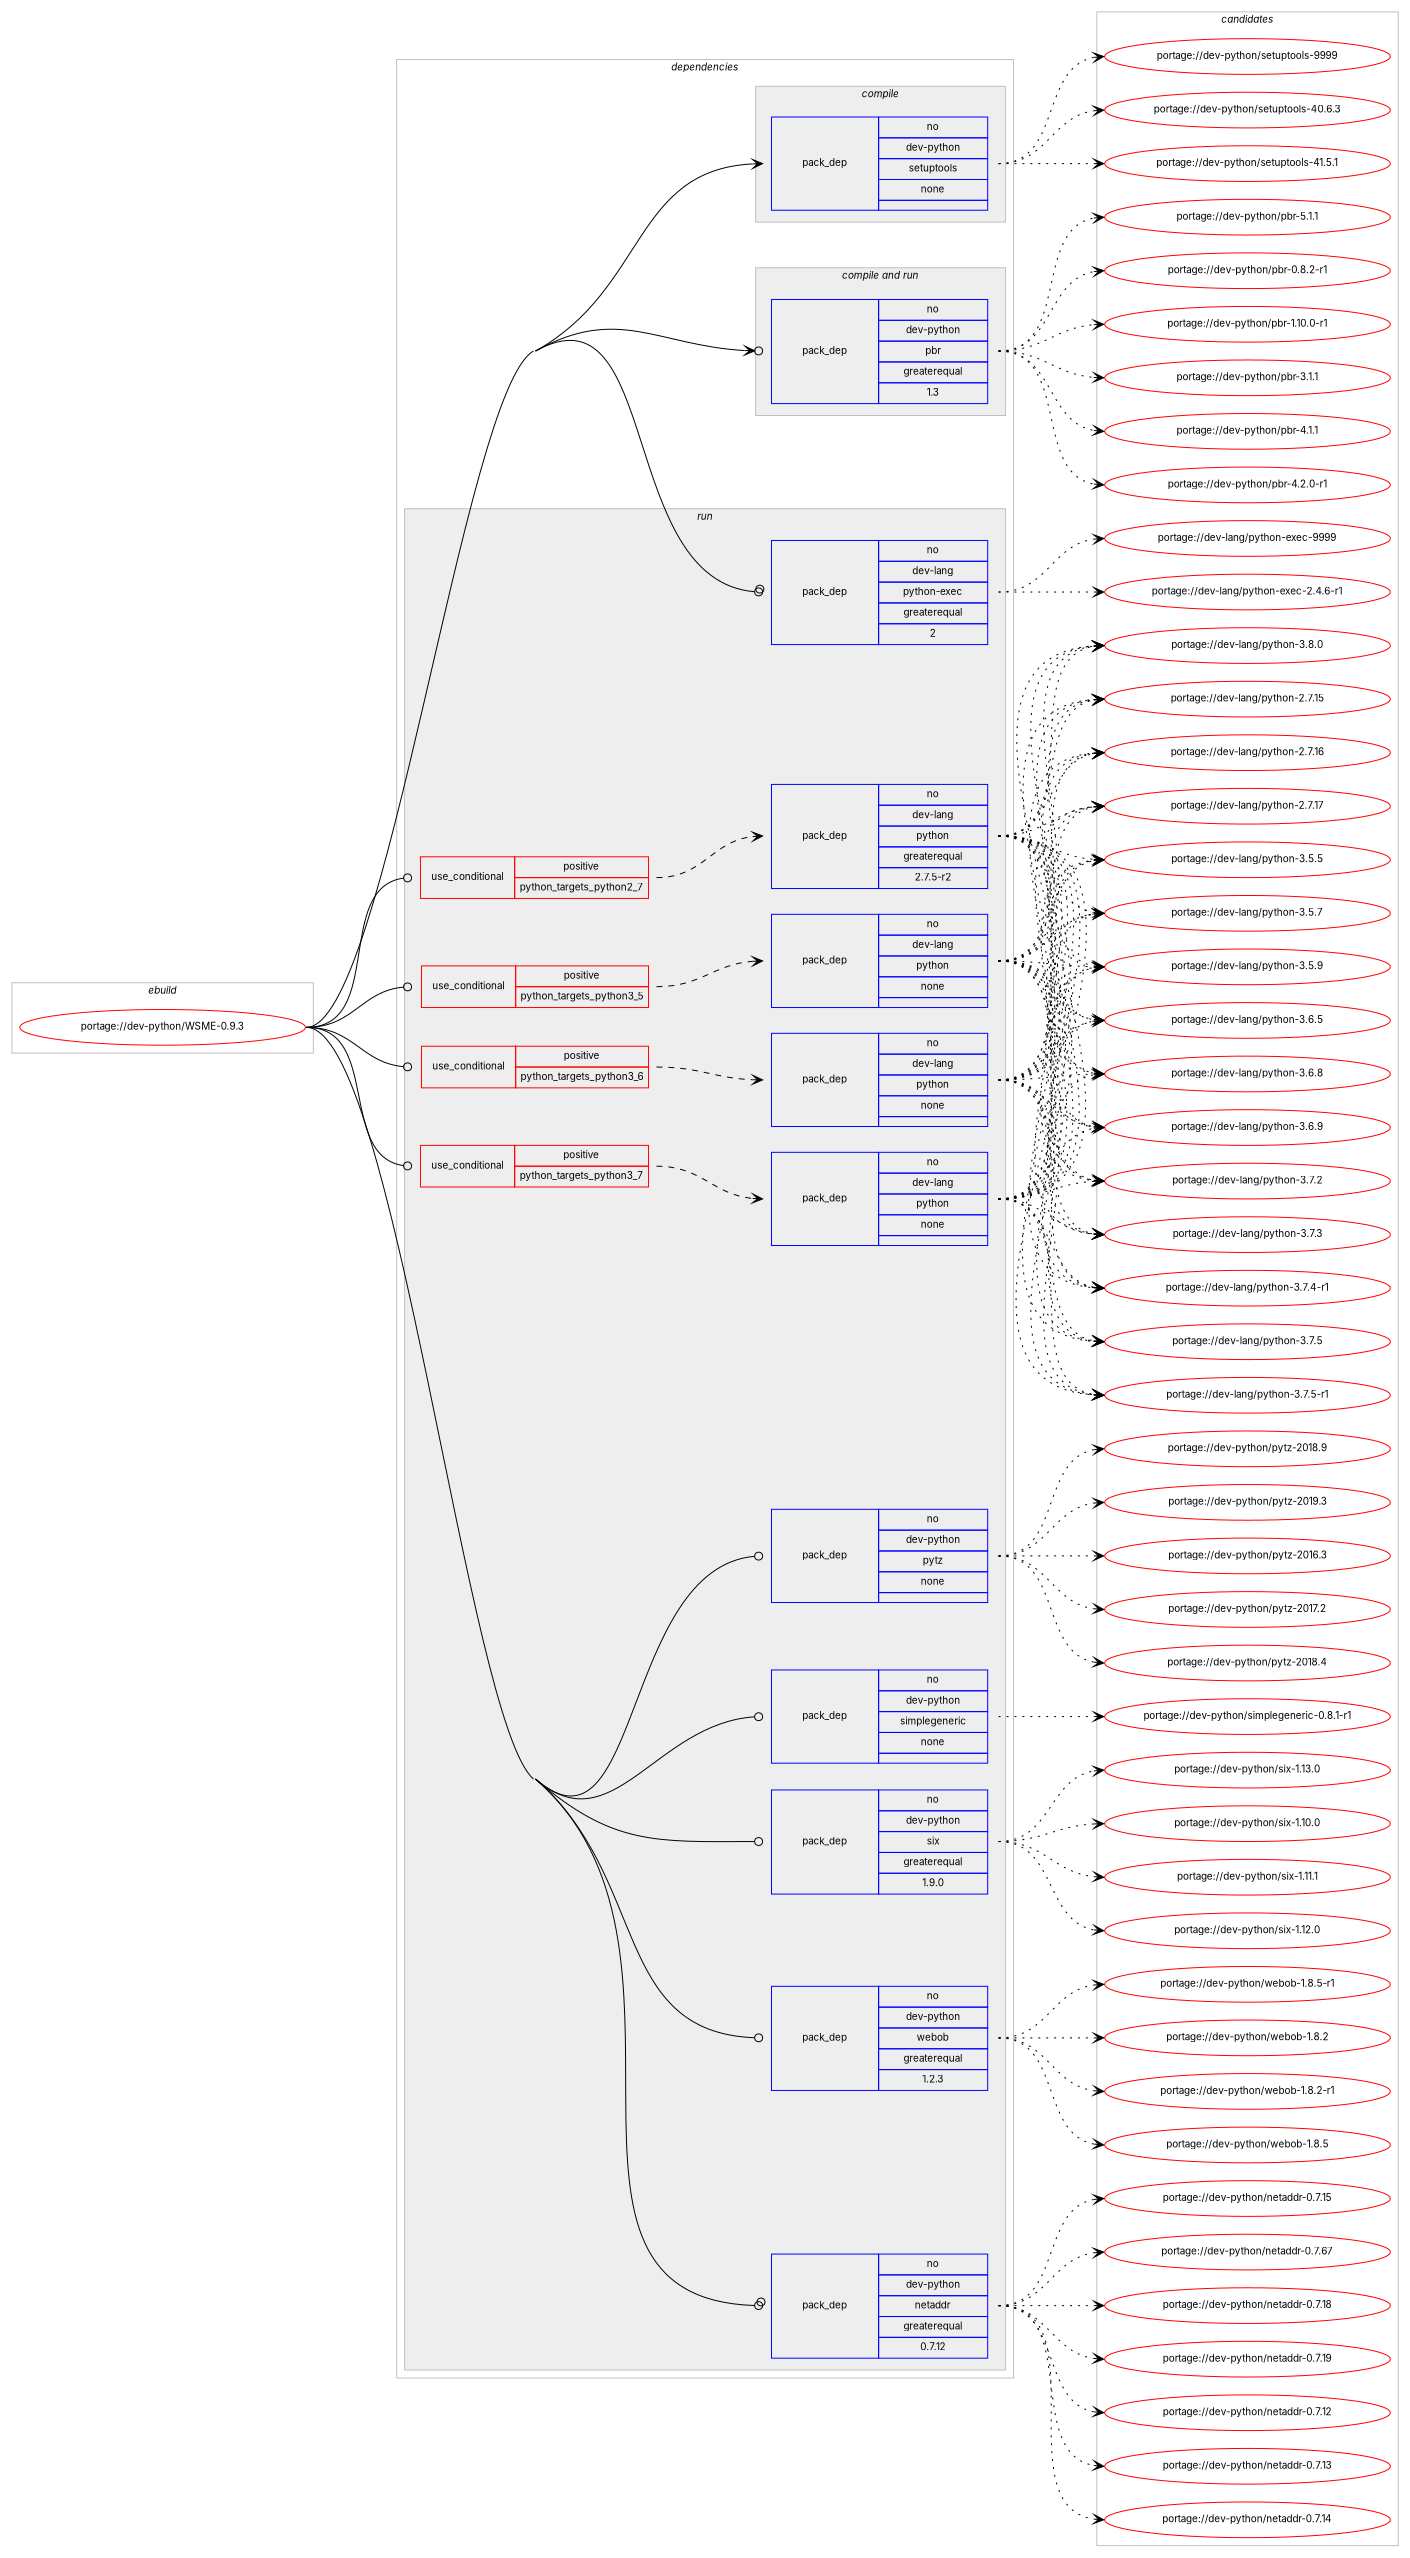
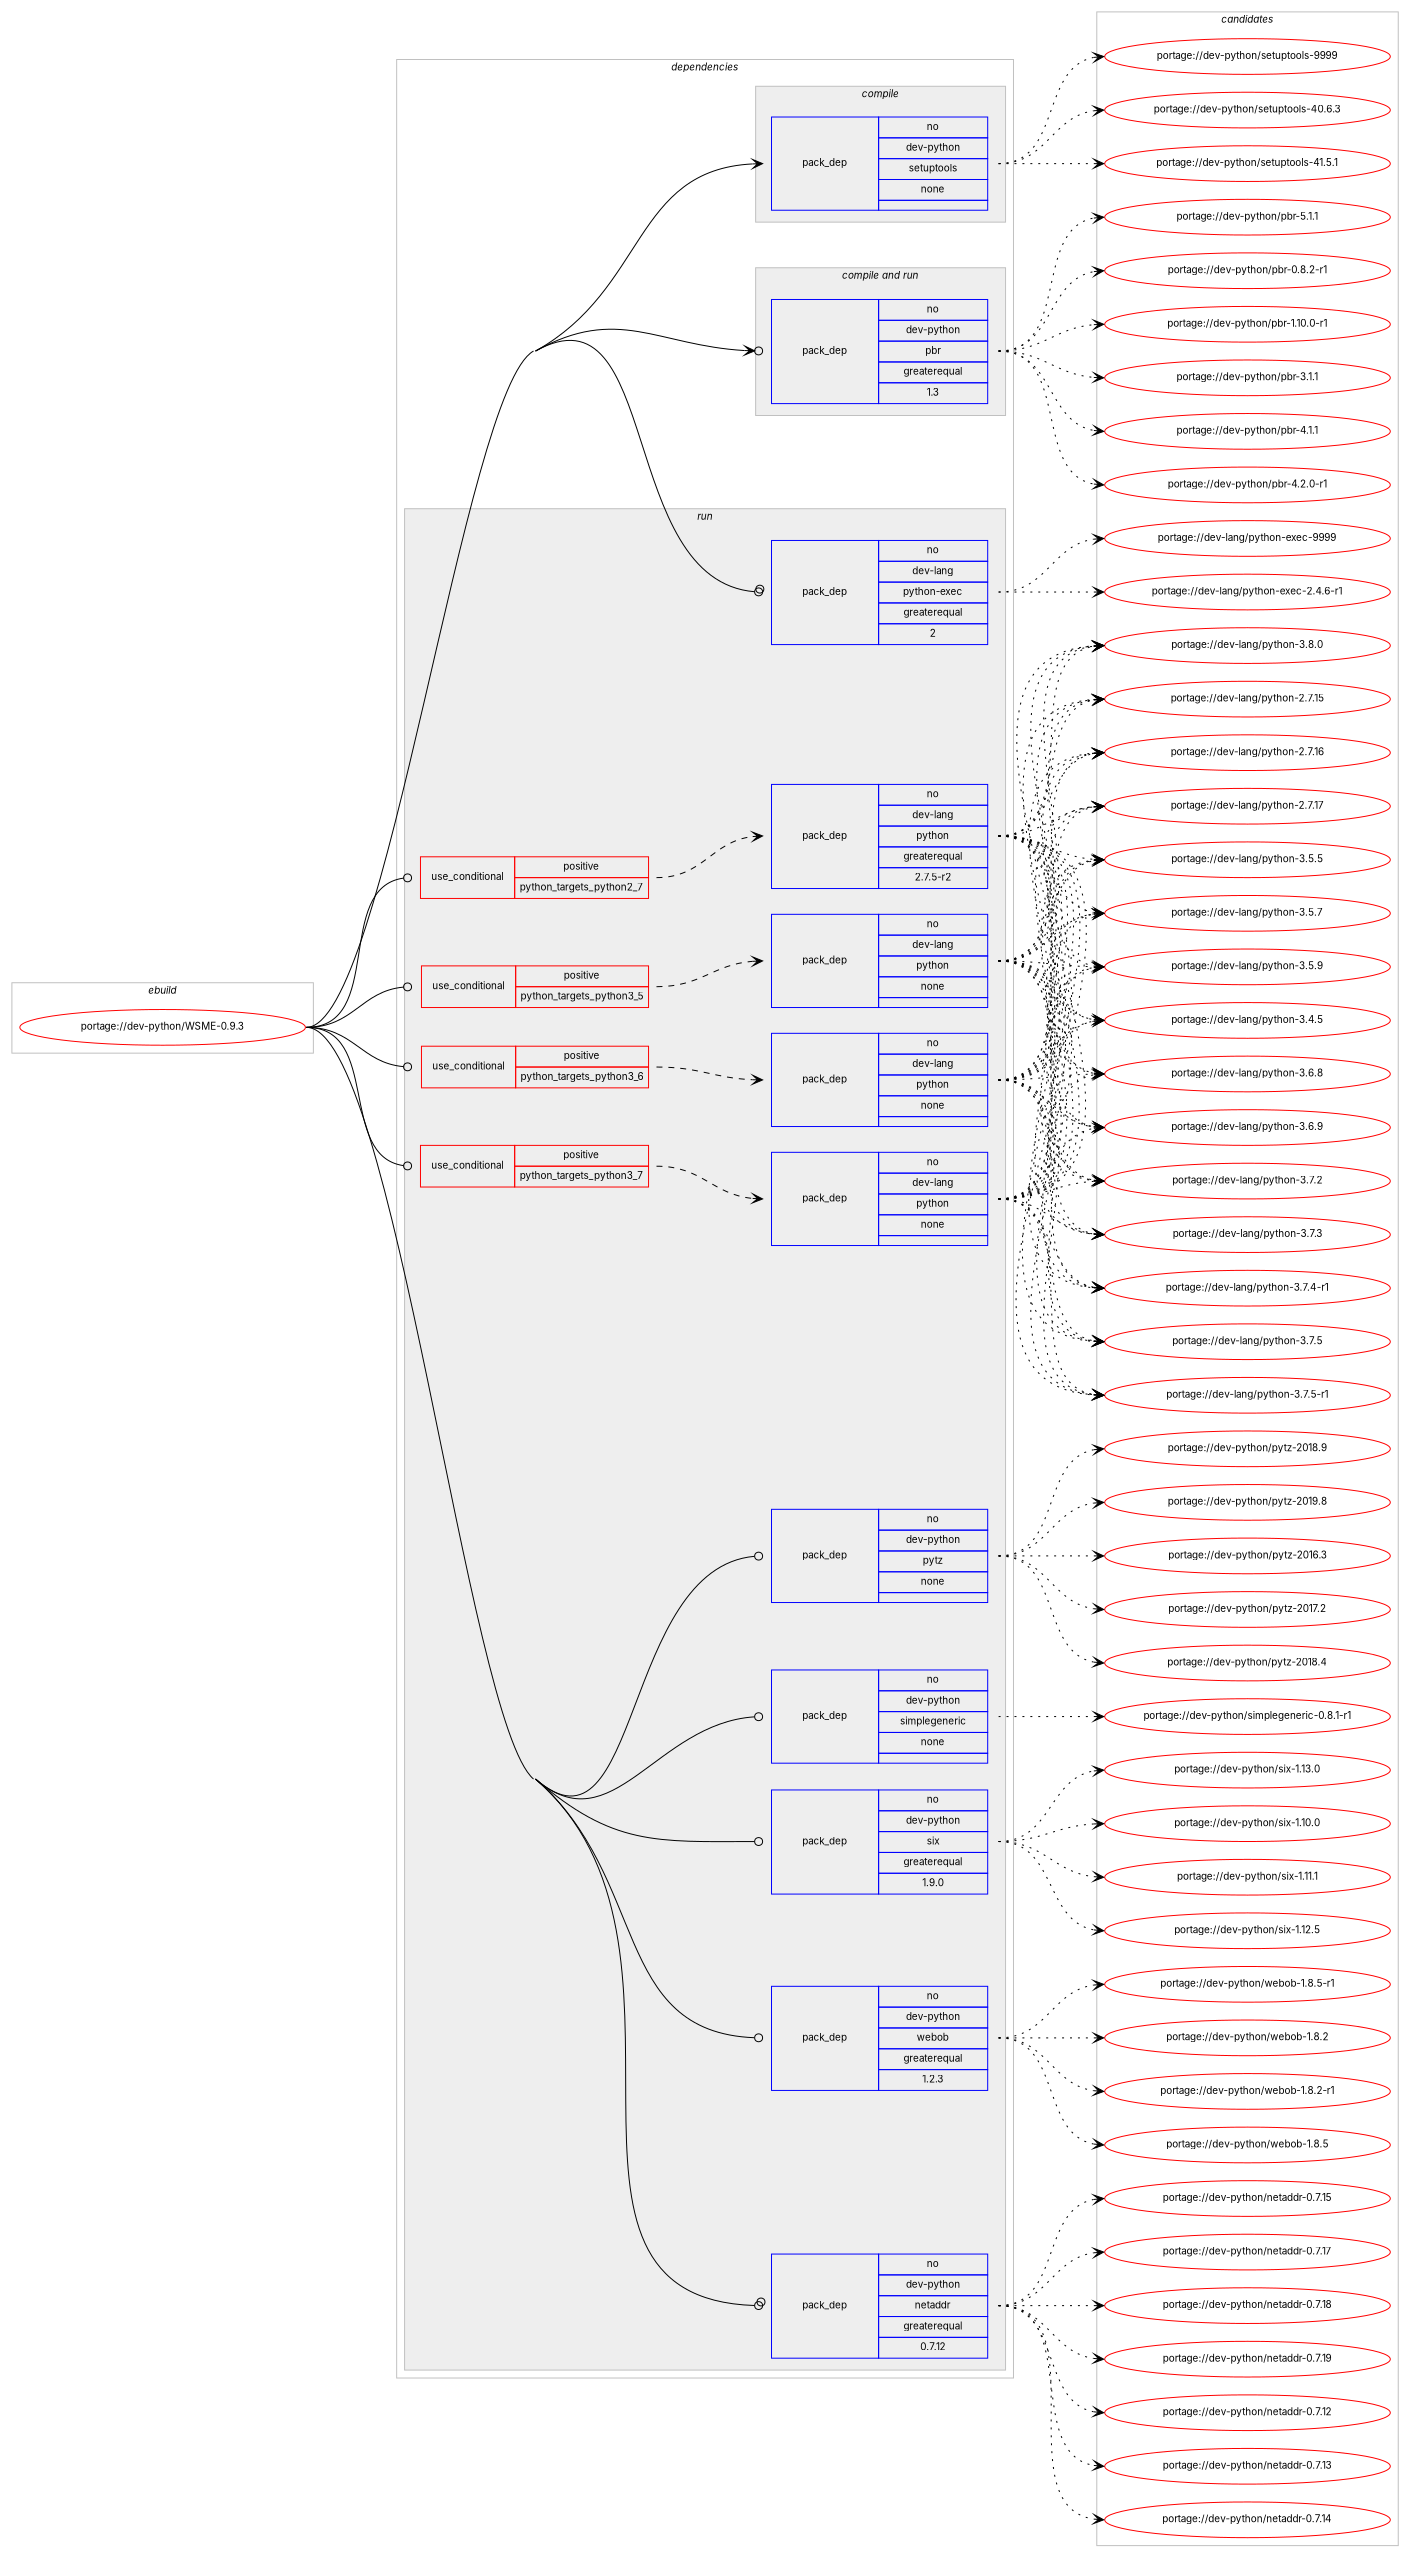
(1248, 1020) -> (1248, 1020)
(1248, 1502) -> (1248, 1502)
(1248, 1931) -> (1248, 1931)
(1248, 2252) -> (1248, 2252)
